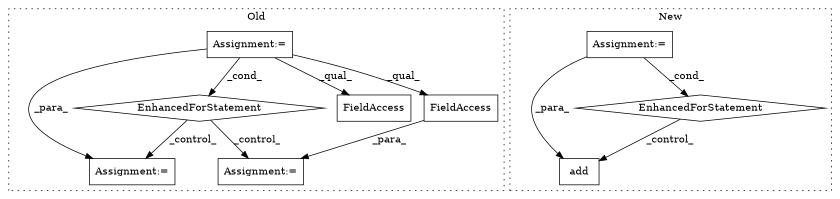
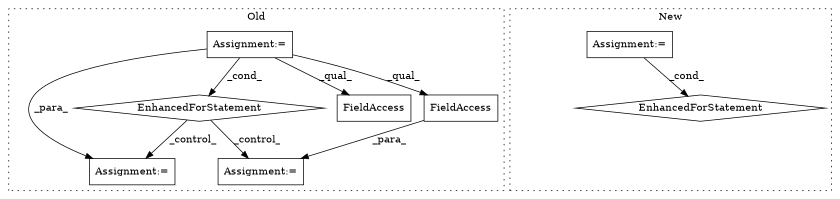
(579, 172) -> none
